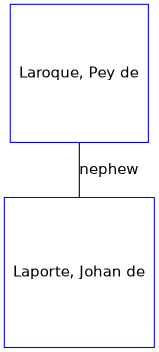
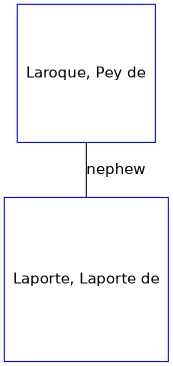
(79, 272) -> (86, 280)
